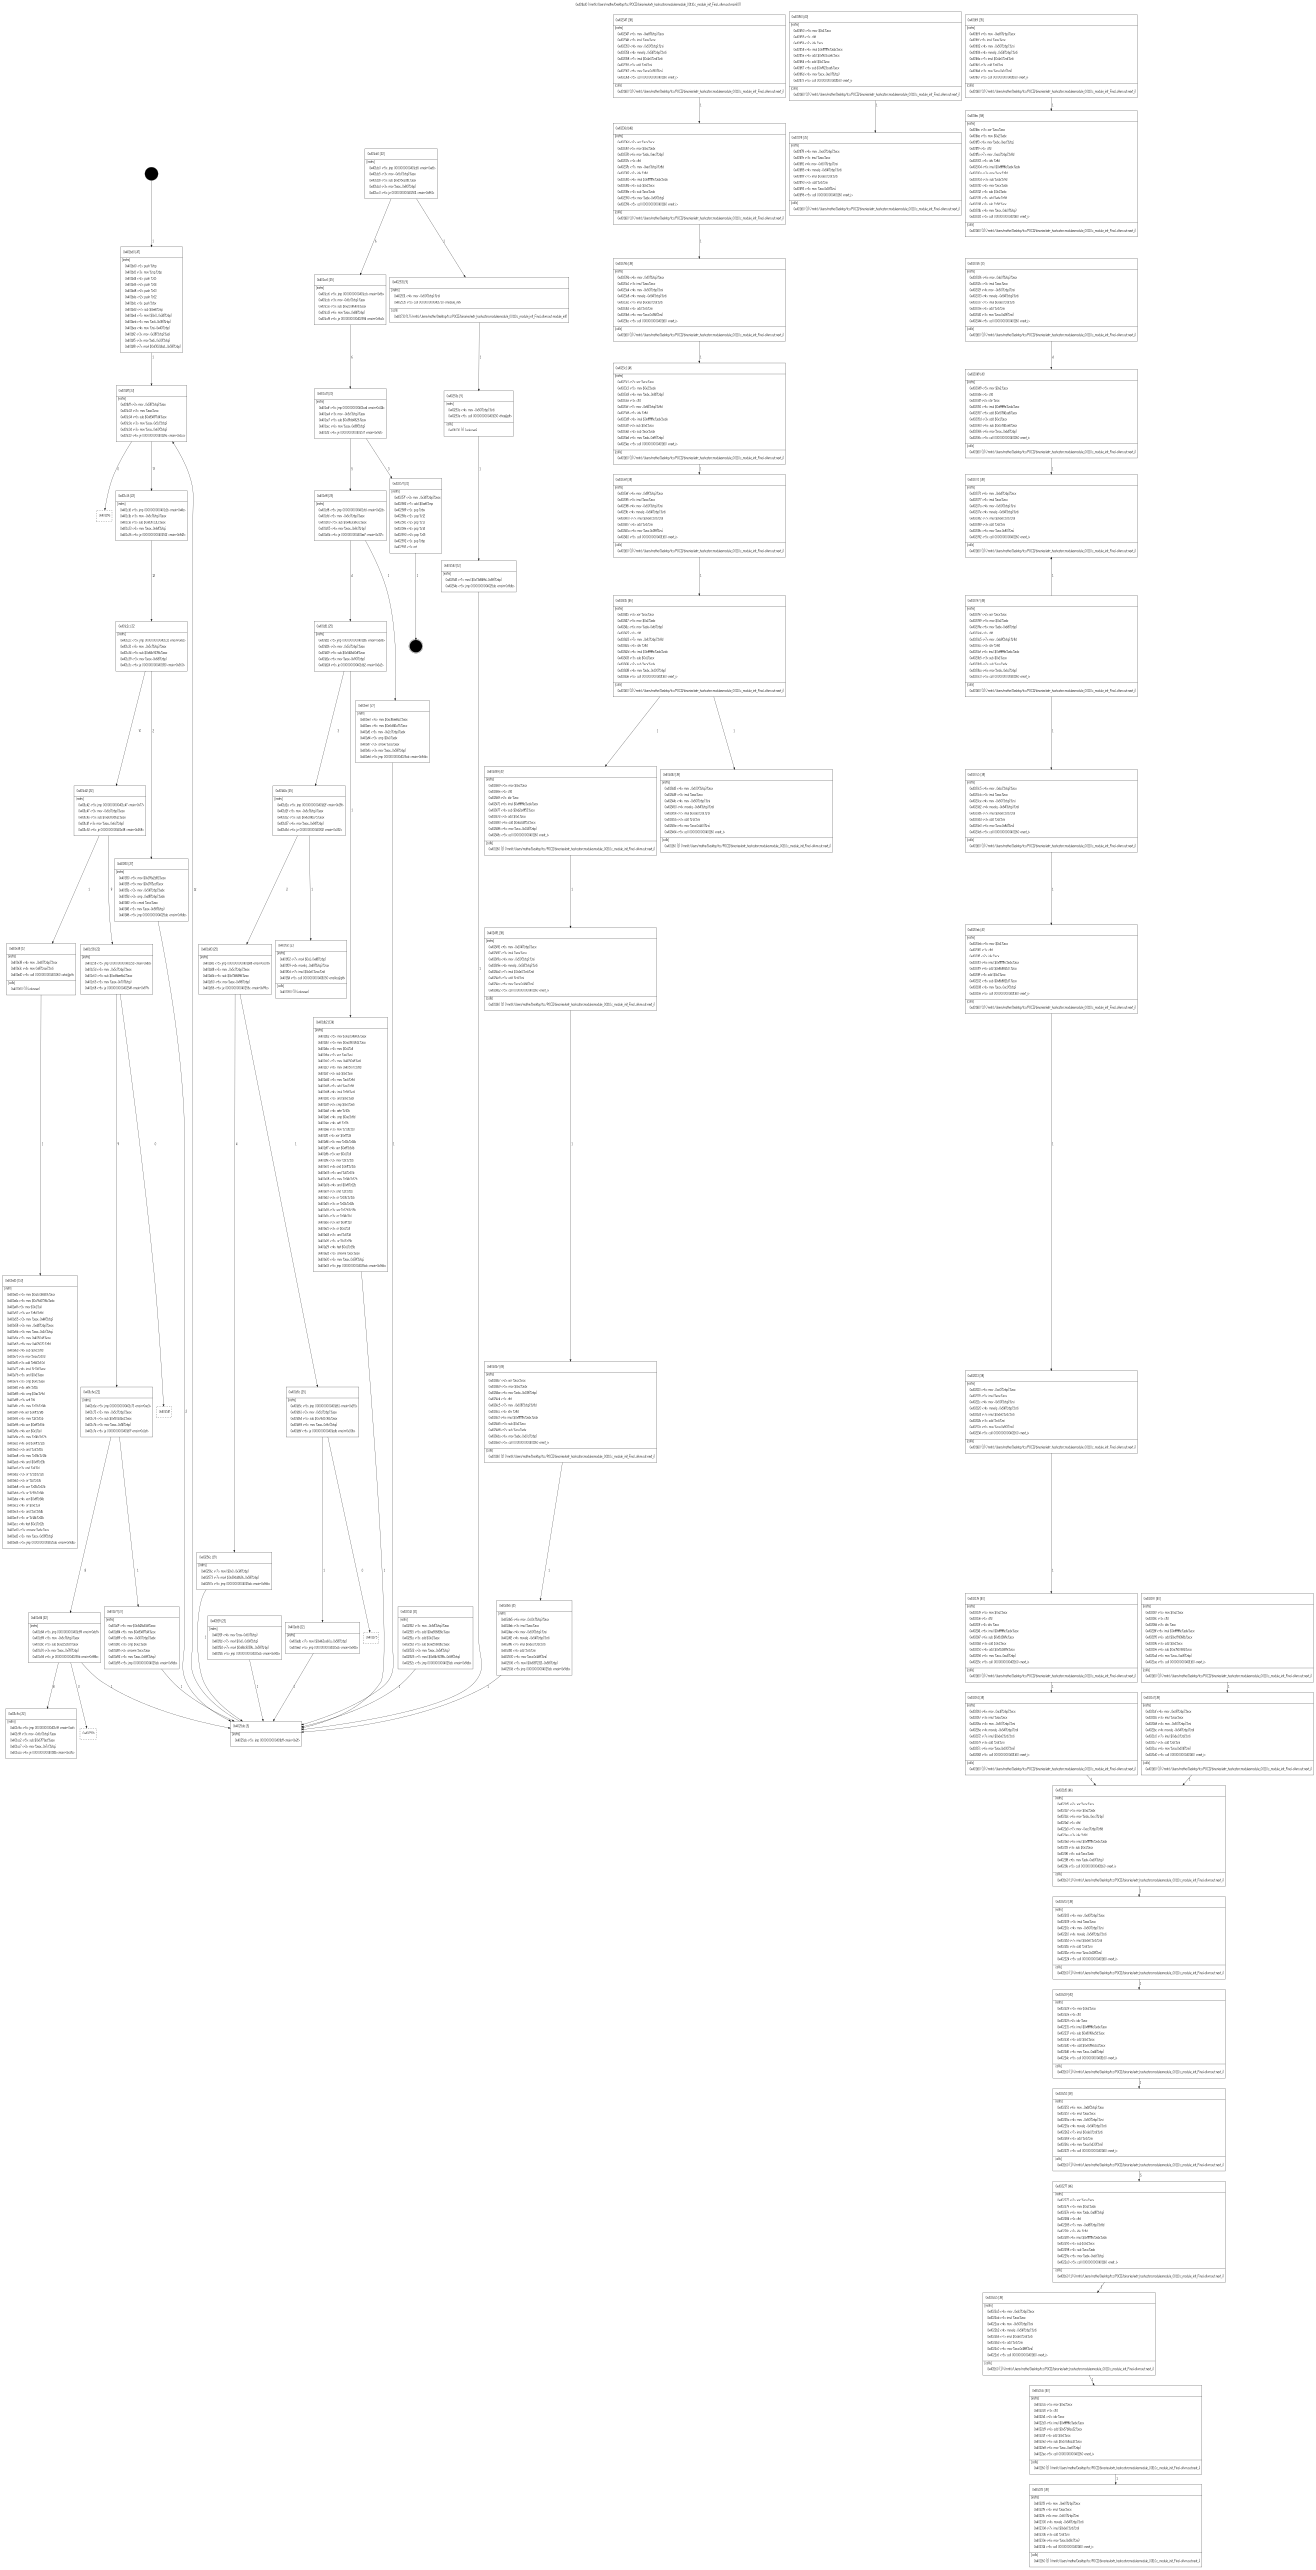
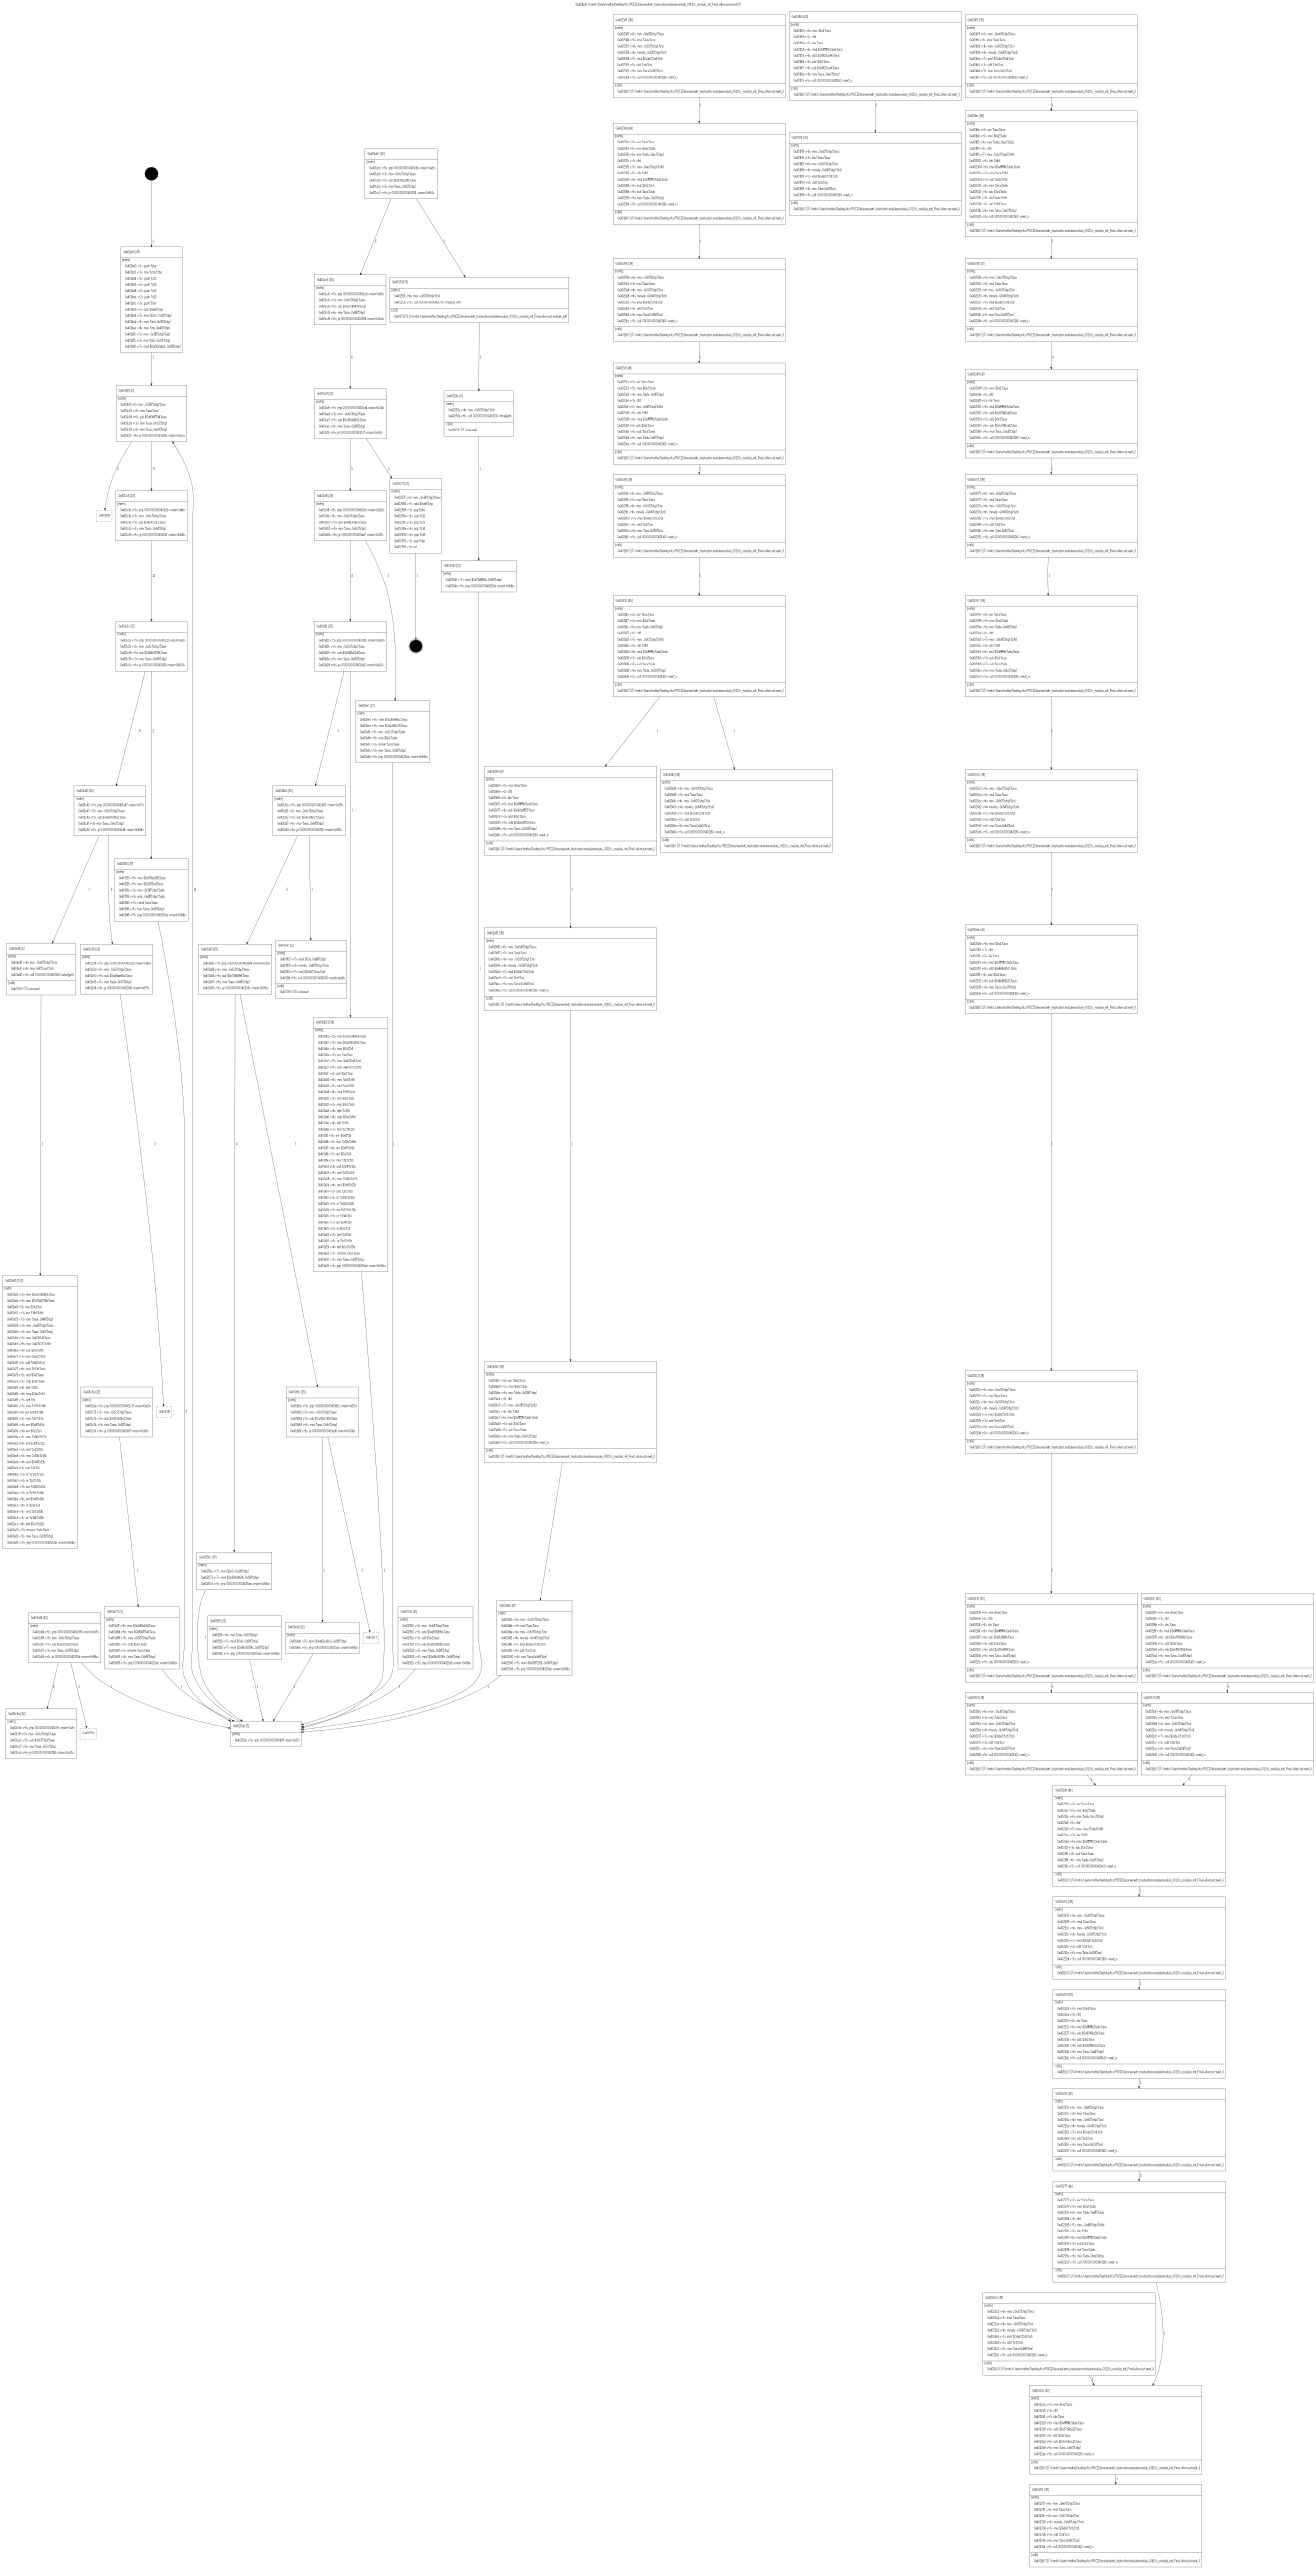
none -> (1051, 247)
(1051, 577) -> (1048, 575)
(117, 1189) -> none
(91, 1524) -> none
(1101, 2287) -> (1163, 2333)
